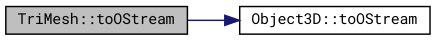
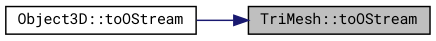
(206, 20) -> (215, 20)
